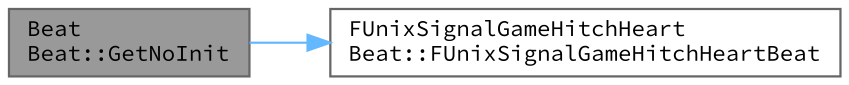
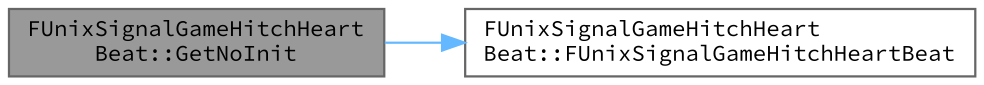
(129, 43) -> (197, 43)
